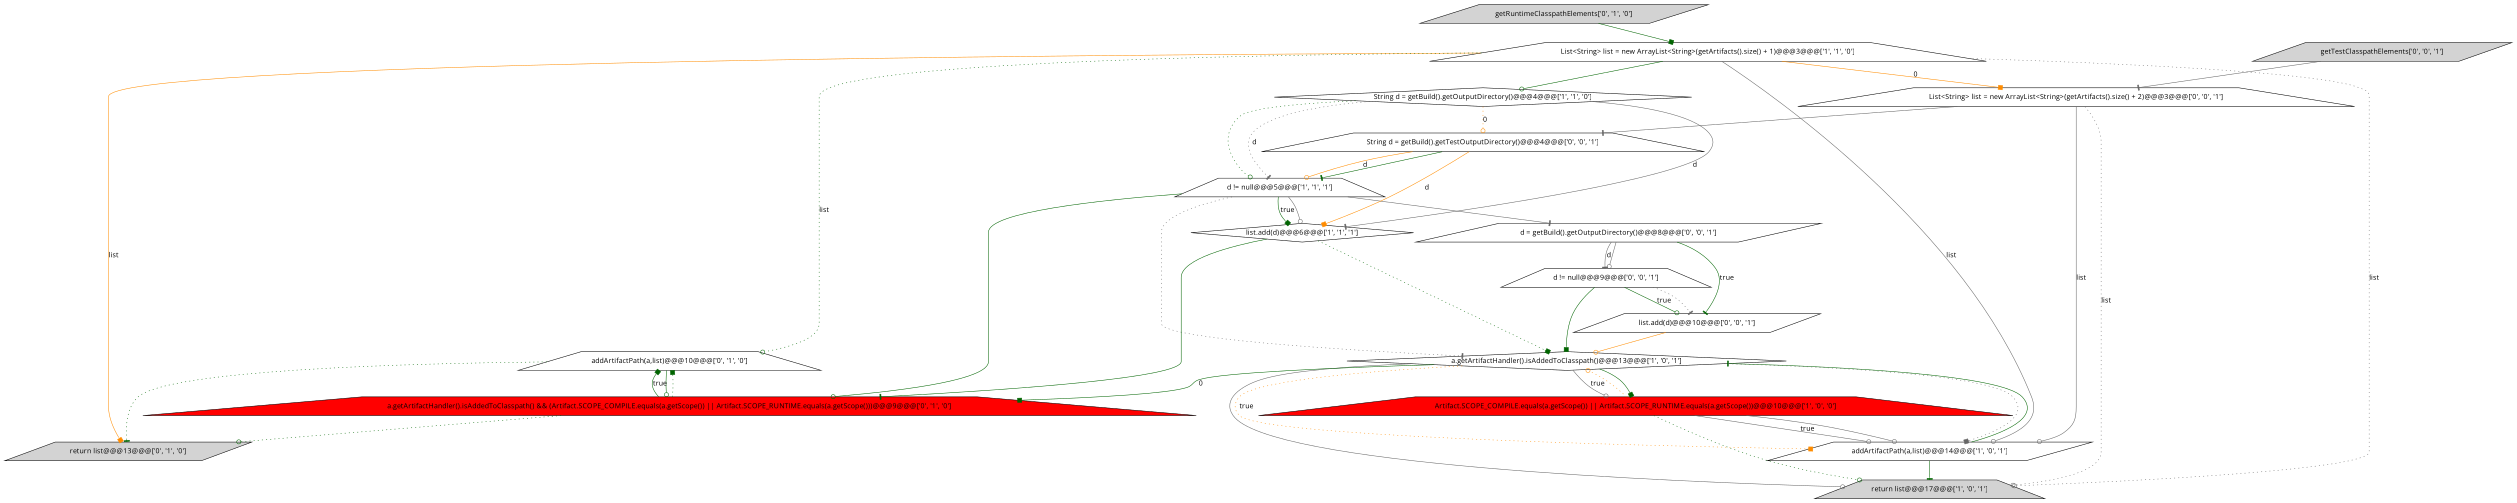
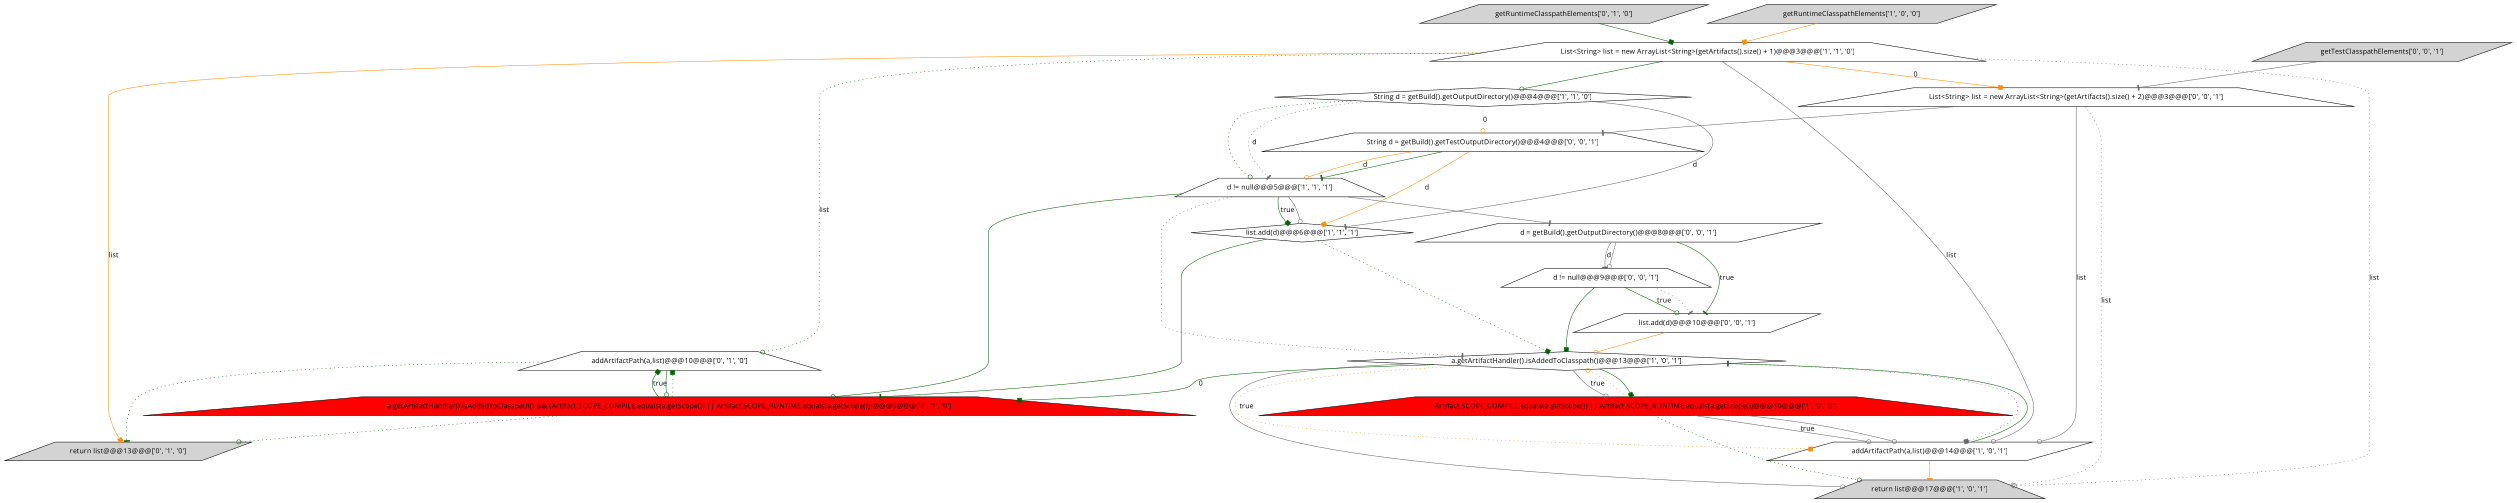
none -> (1852, 14)
(1930, 469) -> (1930, 469)
